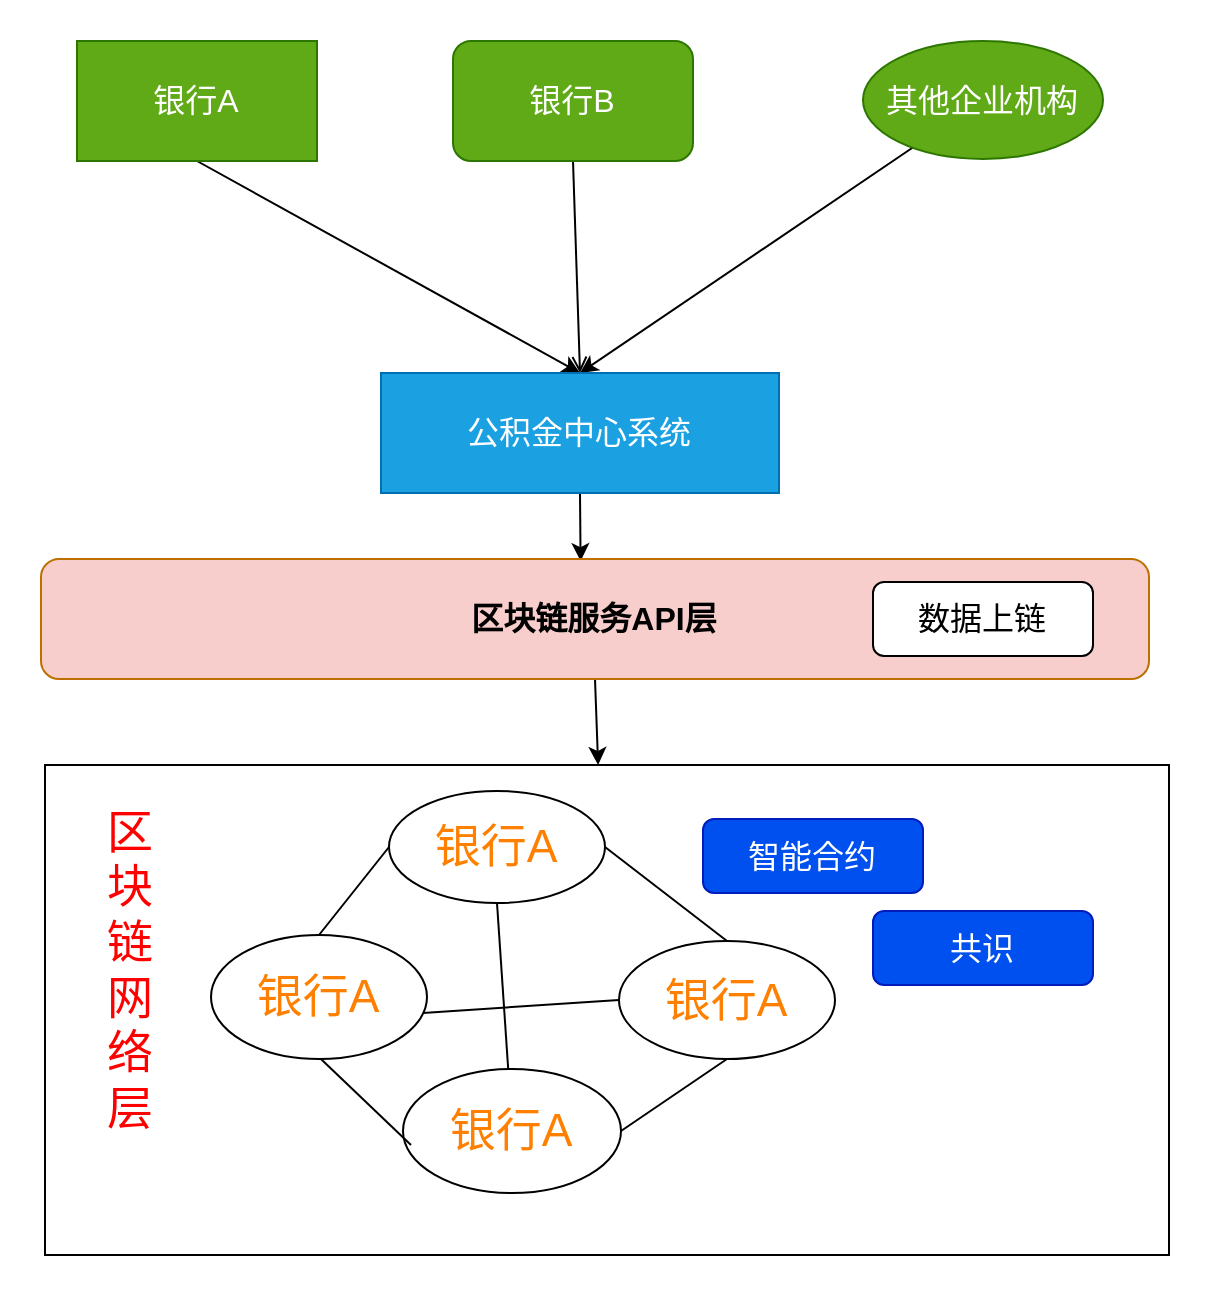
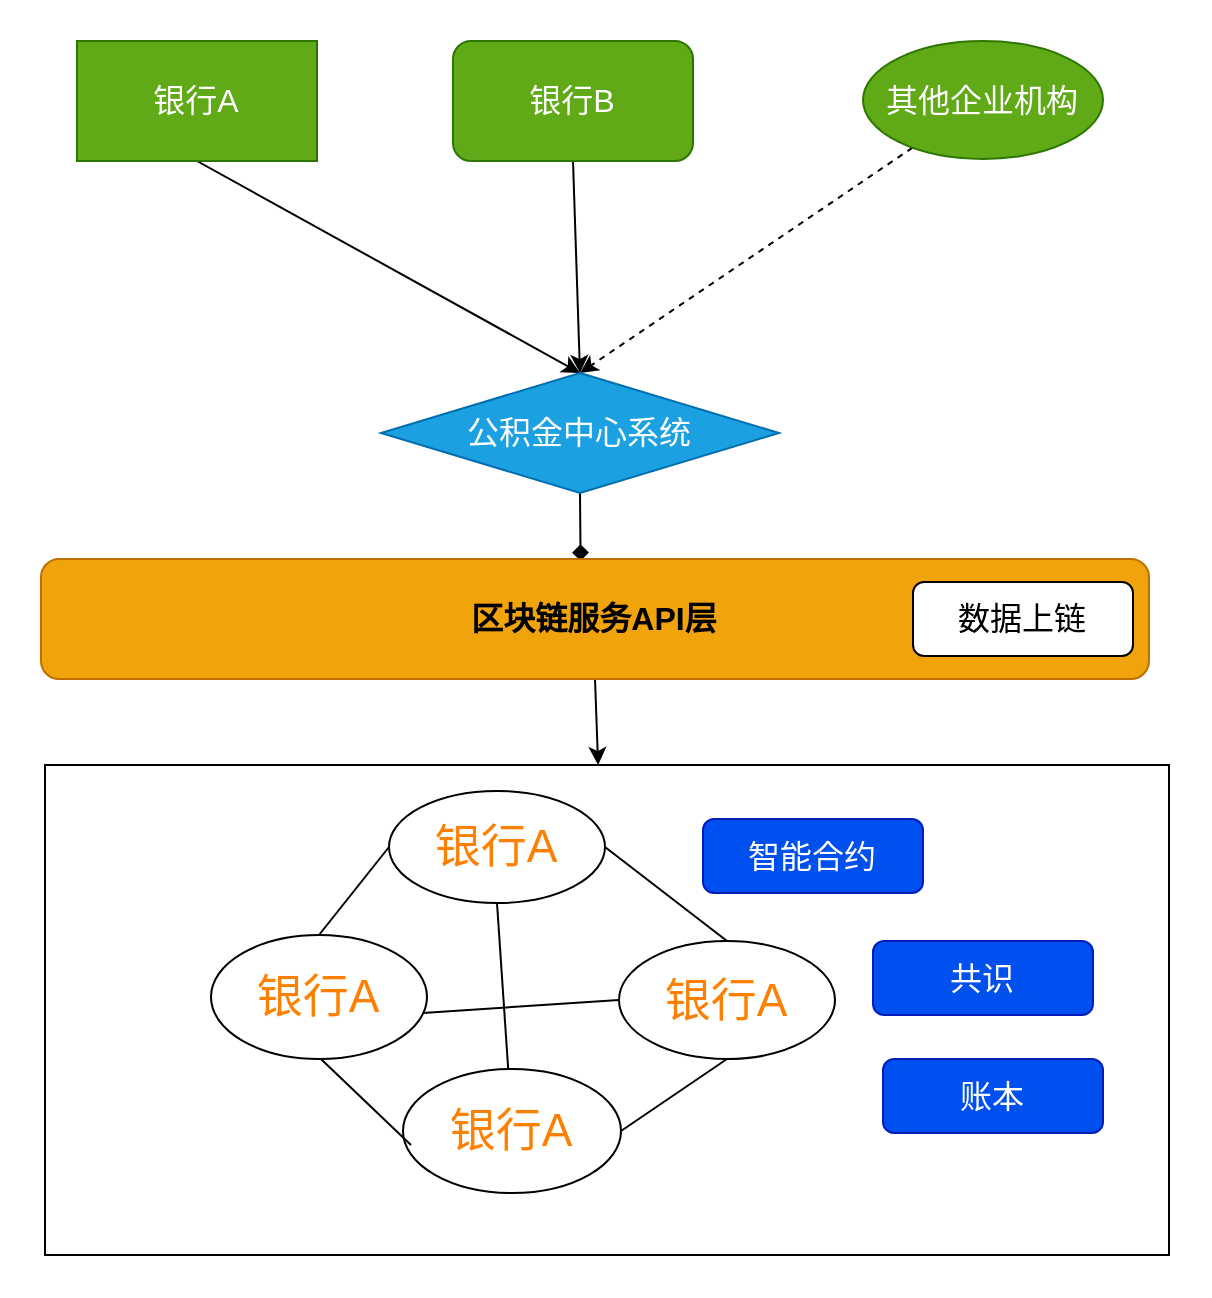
(752, 257) -> (752, 257)
(580, 361) -> (580, 358)
(580, 433) -> (580, 433)
(580, 546) -> (580, 545)
(595, 619) -> (595, 619)
(983, 619) -> (1023, 619)
(983, 948) -> (983, 978)
(131, 971) -> none
none -> (993, 1096)
